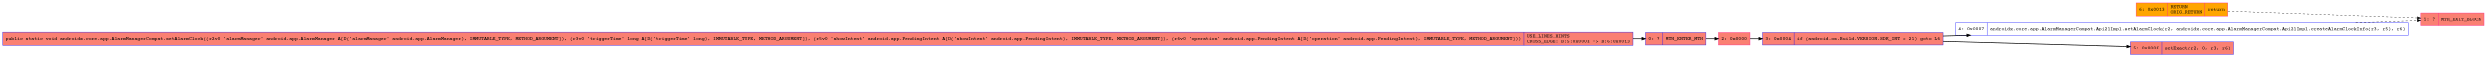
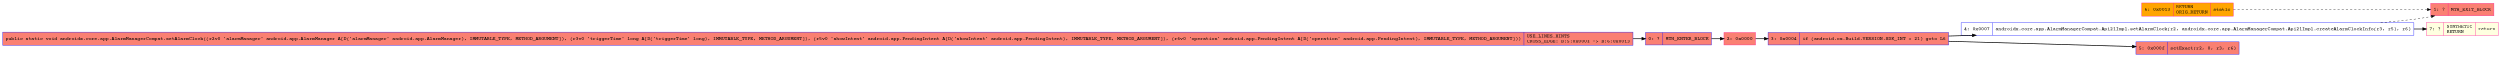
(2216, 9) -> (2222, 9)
none -> (2462, 29)
(1684, 39) -> (1687, 39)
